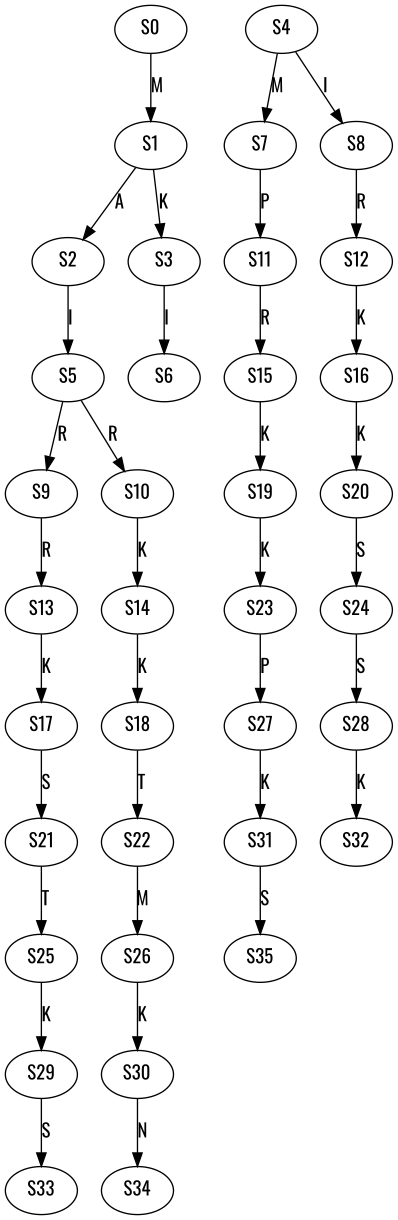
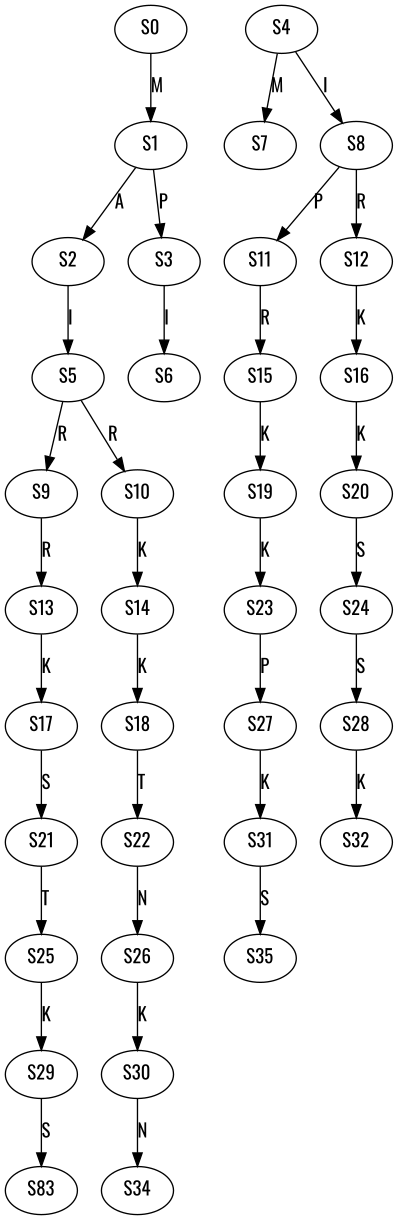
(260, 197) -> (313, 198)
(164, 204) -> (164, 204)
(143, 900) -> (143, 900)
(41, 1191) -> (41, 1191)
